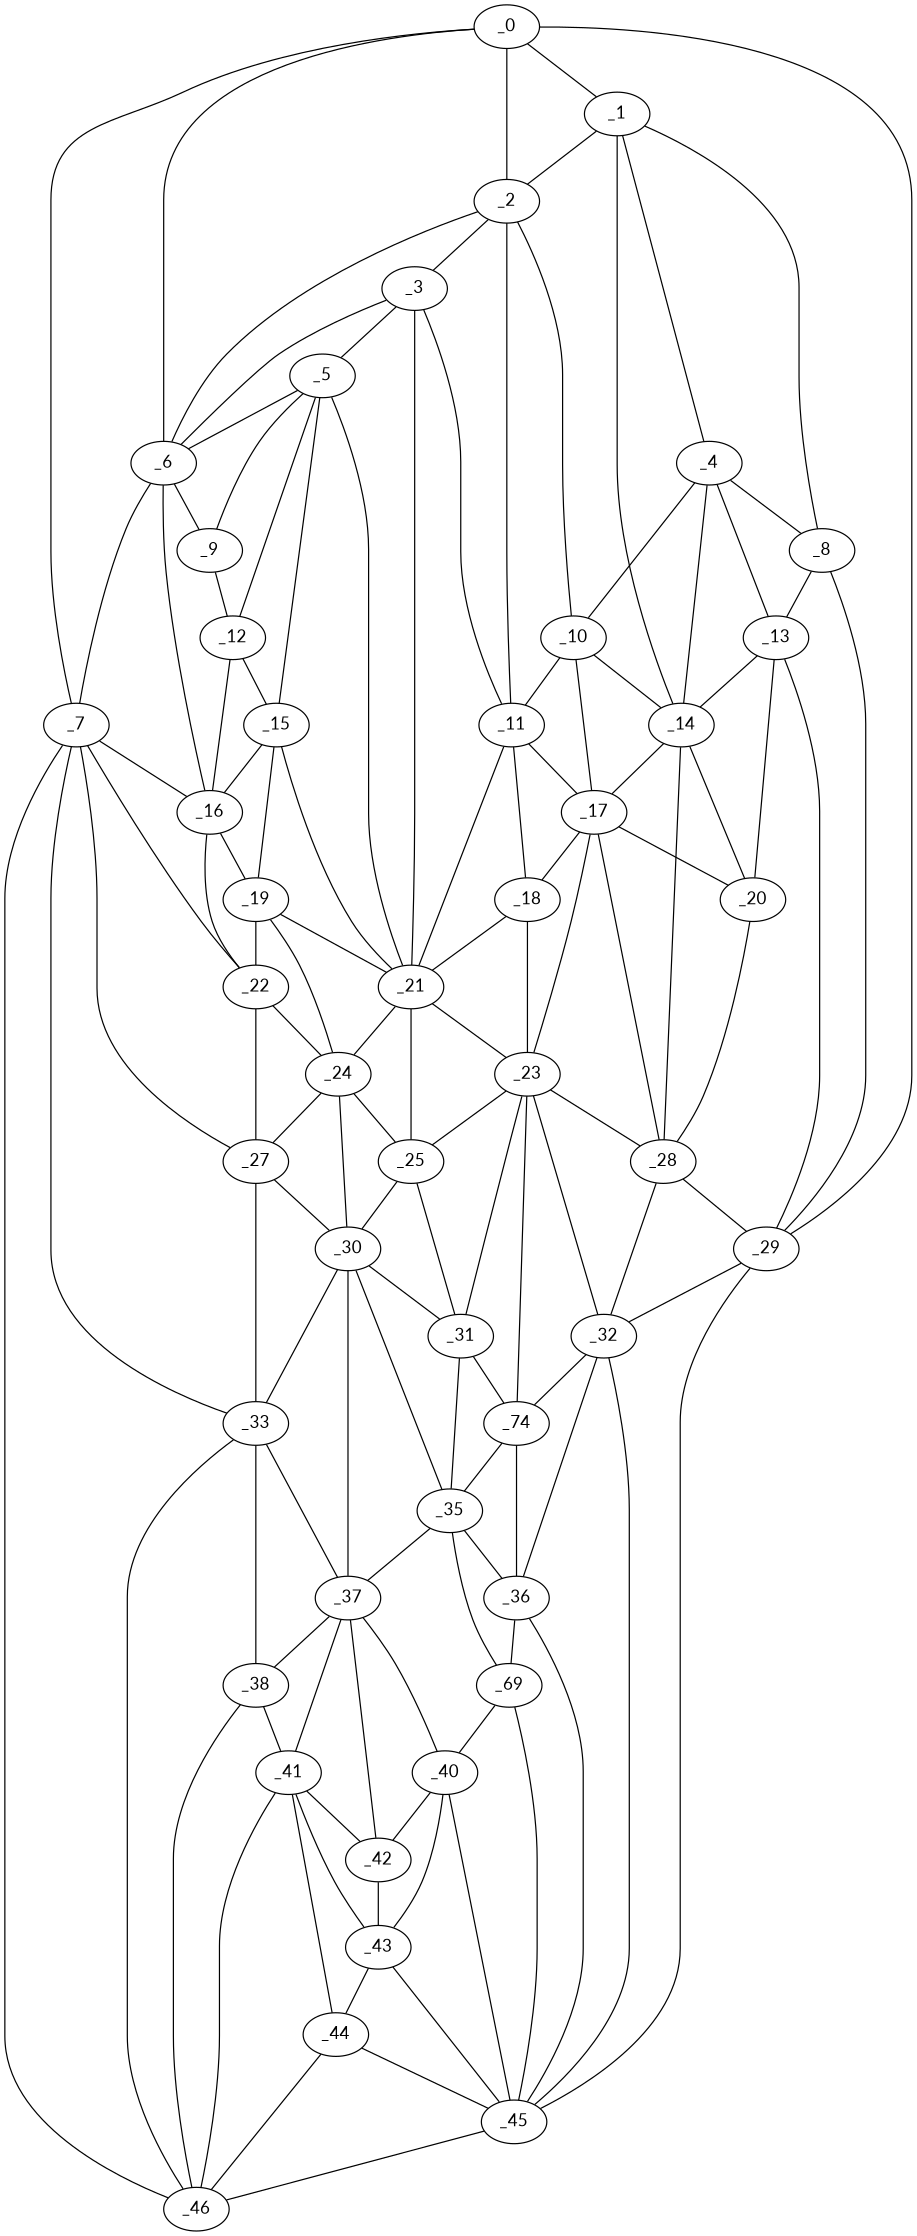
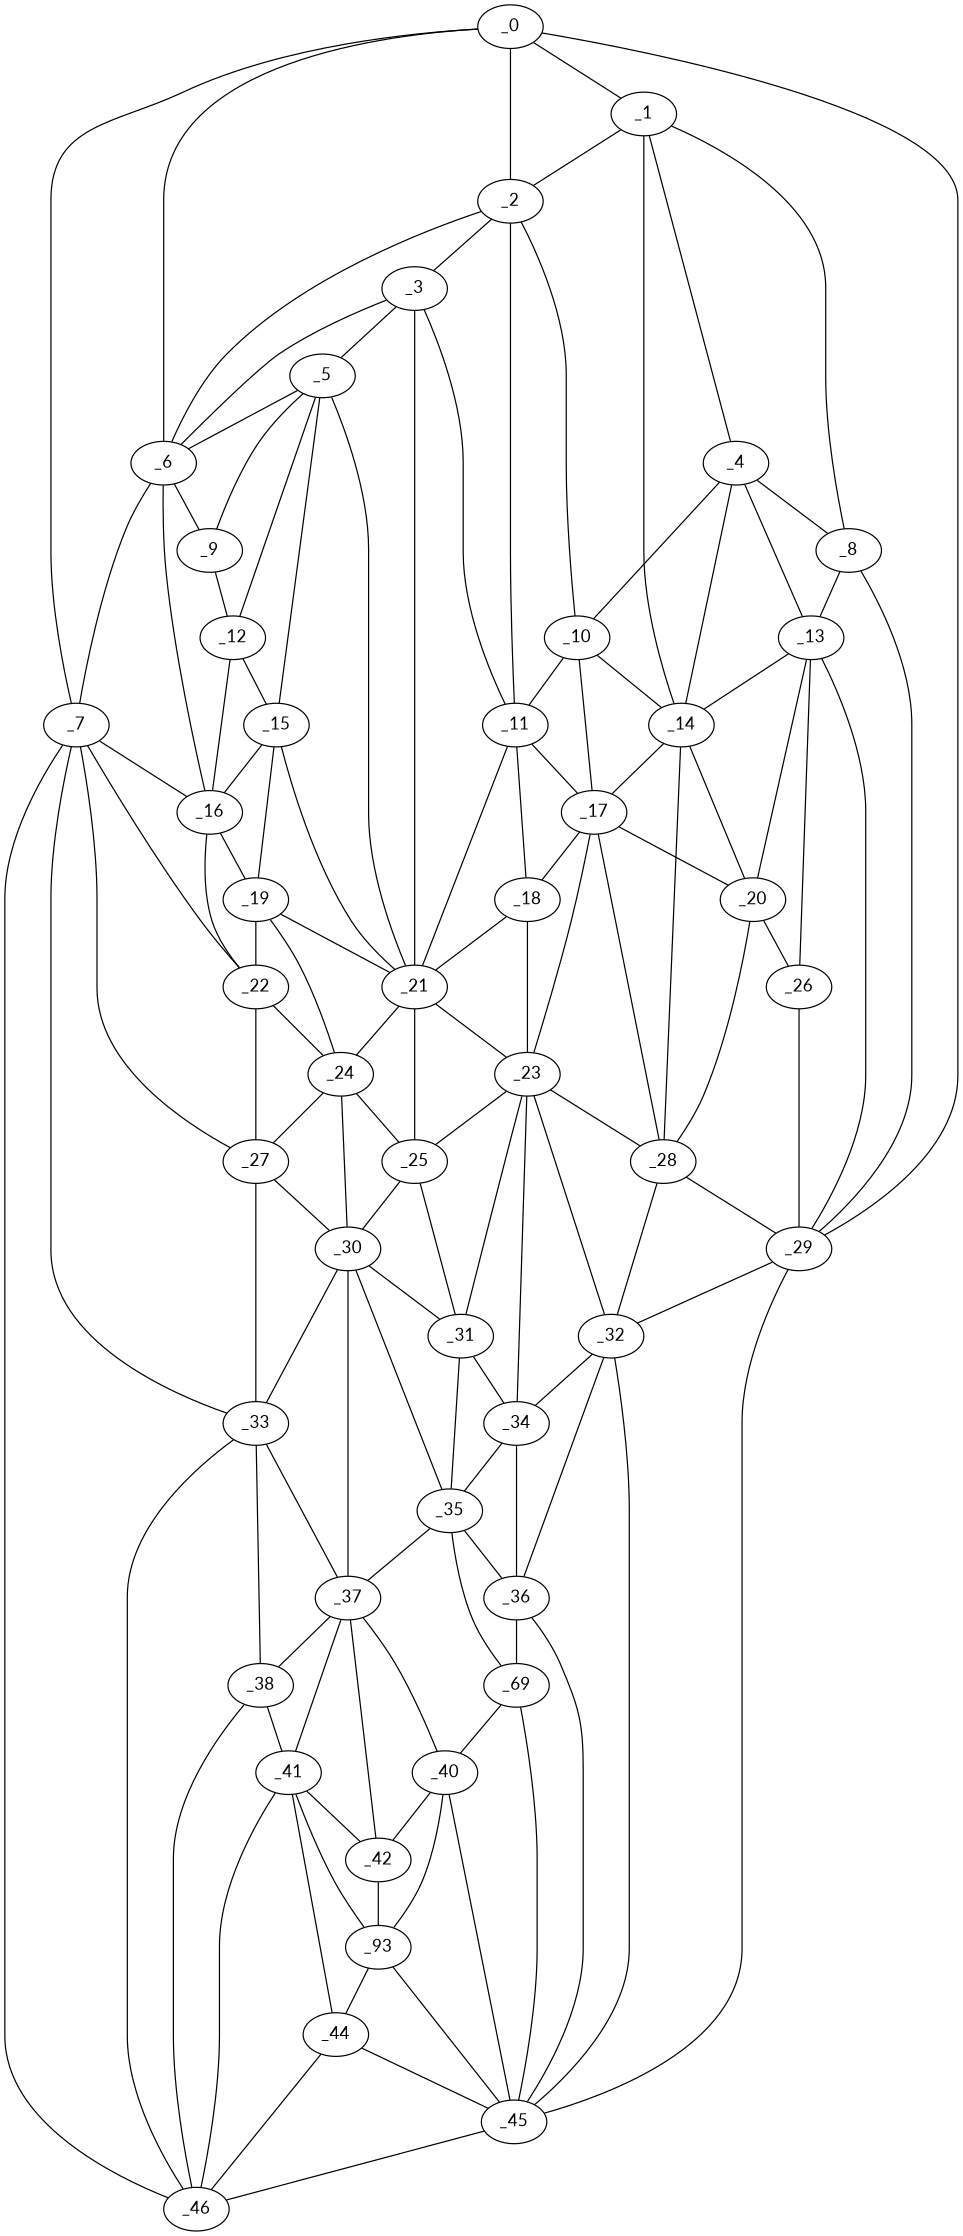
none -> (799, 987)
(517, 1423) -> (517, 1423)
(378, 1947) -> (378, 1947)
